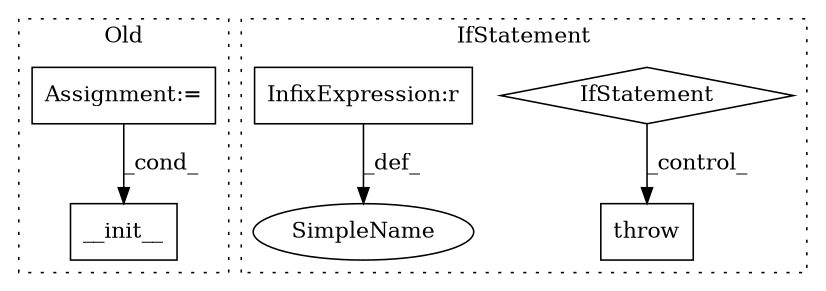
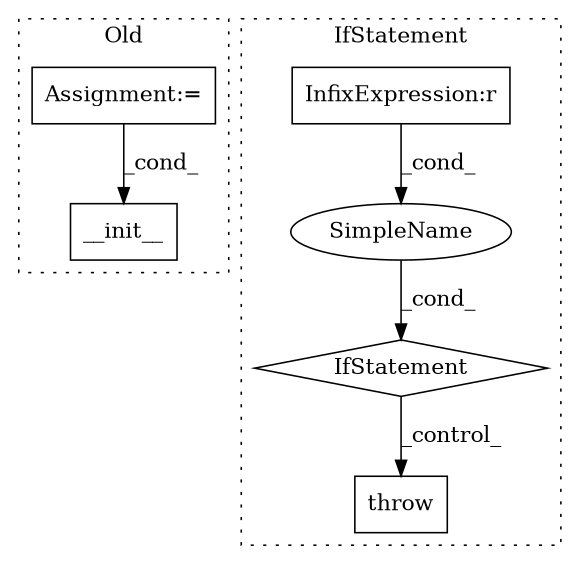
(392, 164) -> (439, 164)
none -> (401, 292)
